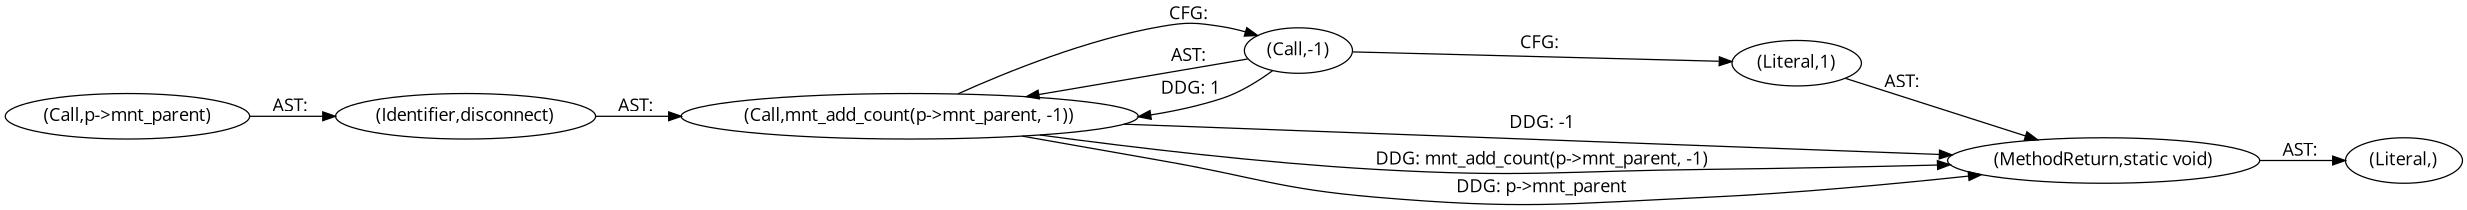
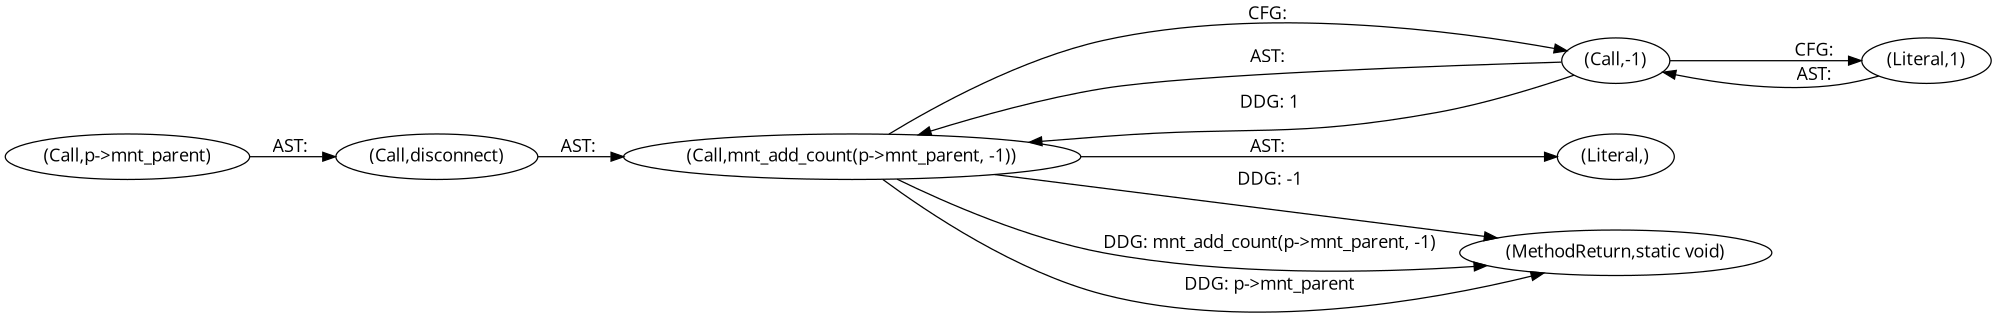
(1936, 107) -> (1777, 87)
(466, 116) -> (437, 157)
(2296, 161) -> (1313, 157)
